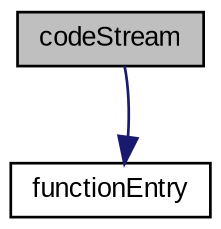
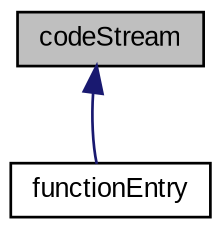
(128, 101) -> (93, 128)
